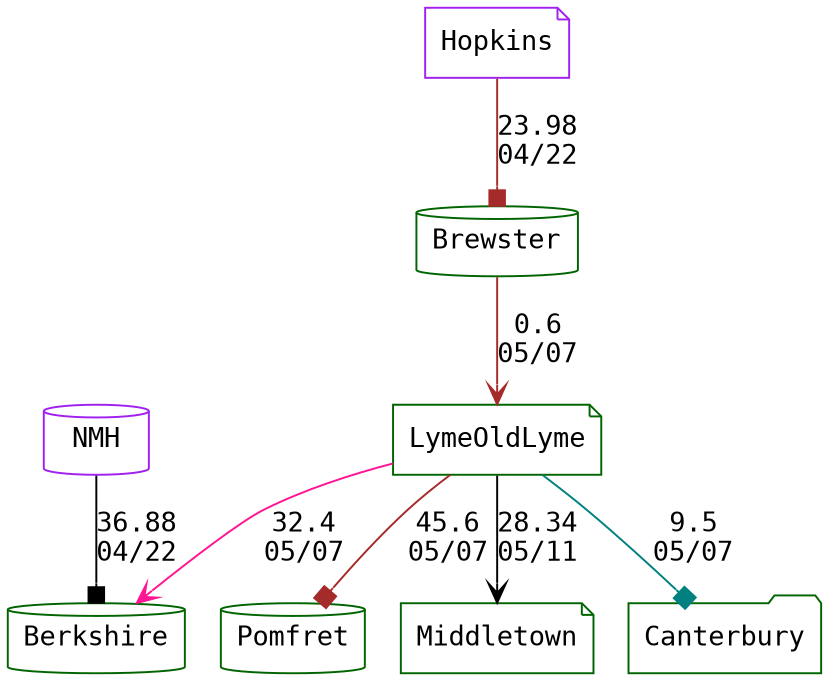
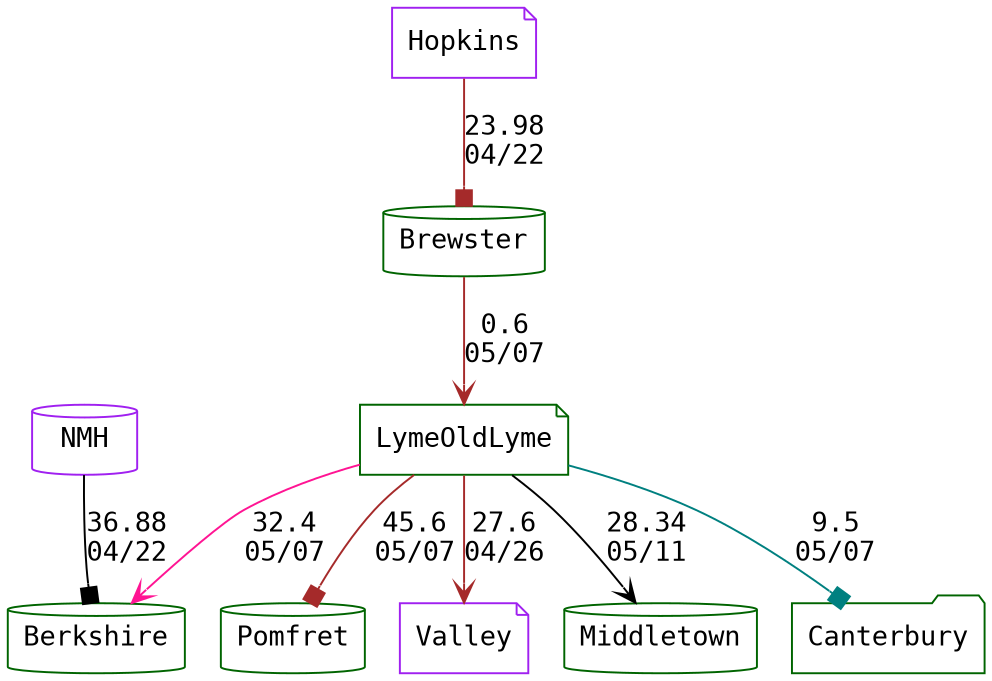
none -> (464, 638)
(497, 638) -> (661, 638)
